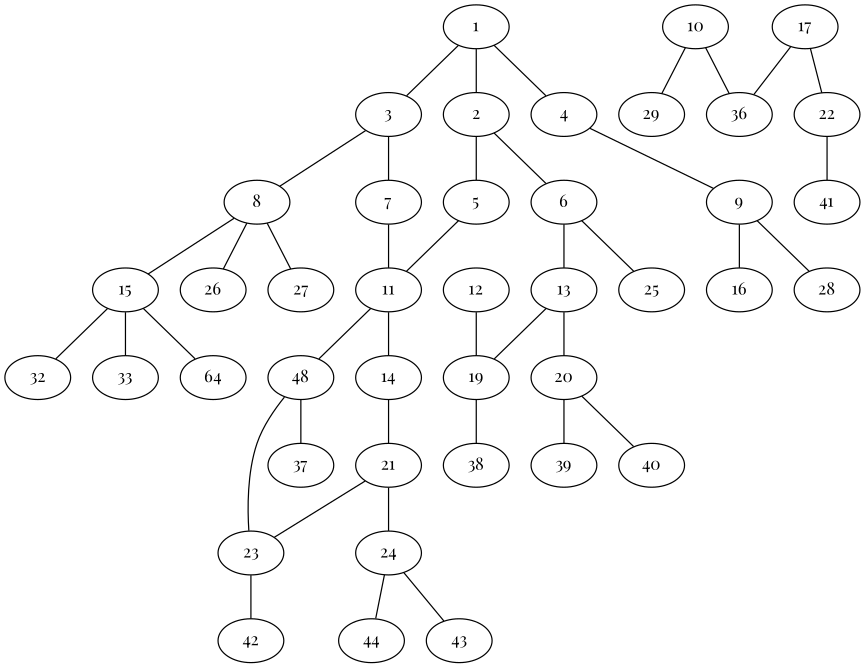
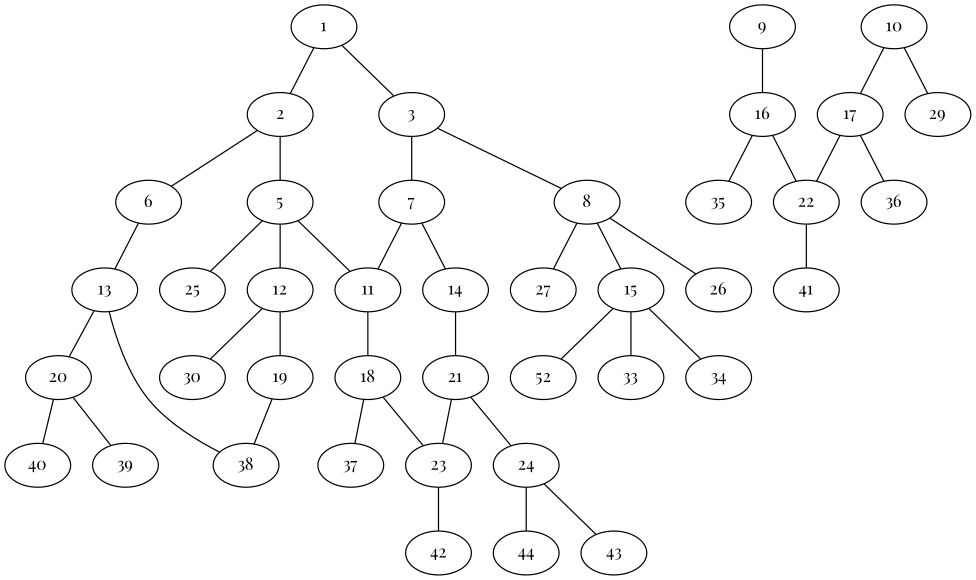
(717, 71) -> (872, 71)
(564, 114) -> none
none -> (784, 158)
none -> (719, 202)
none -> (280, 246)
(608, 246) -> (236, 246)
(827, 290) -> none
(389, 334) -> (434, 246)
(520, 334) -> (146, 396)
(38, 378) -> (543, 378)
none -> (192, 378)
(213, 378) -> (719, 378)
(301, 378) -> (368, 378)
